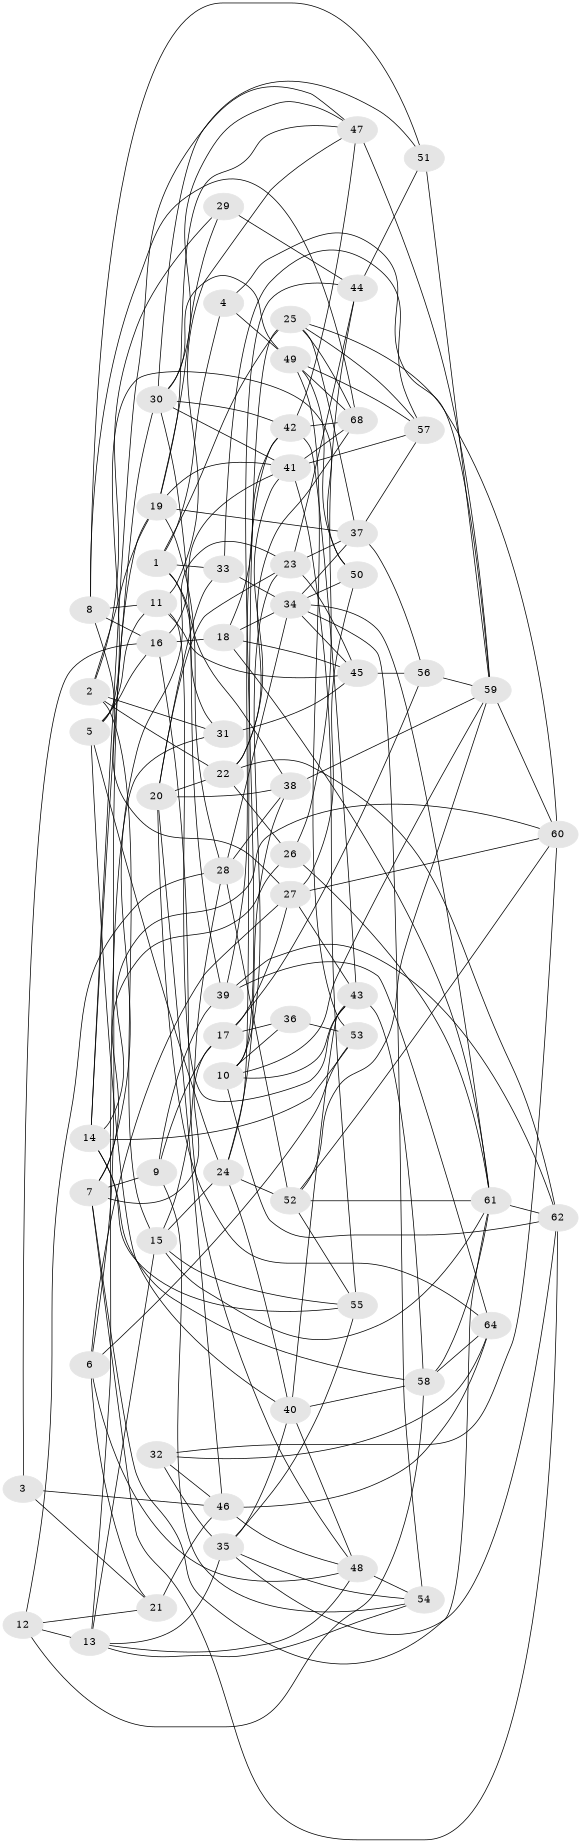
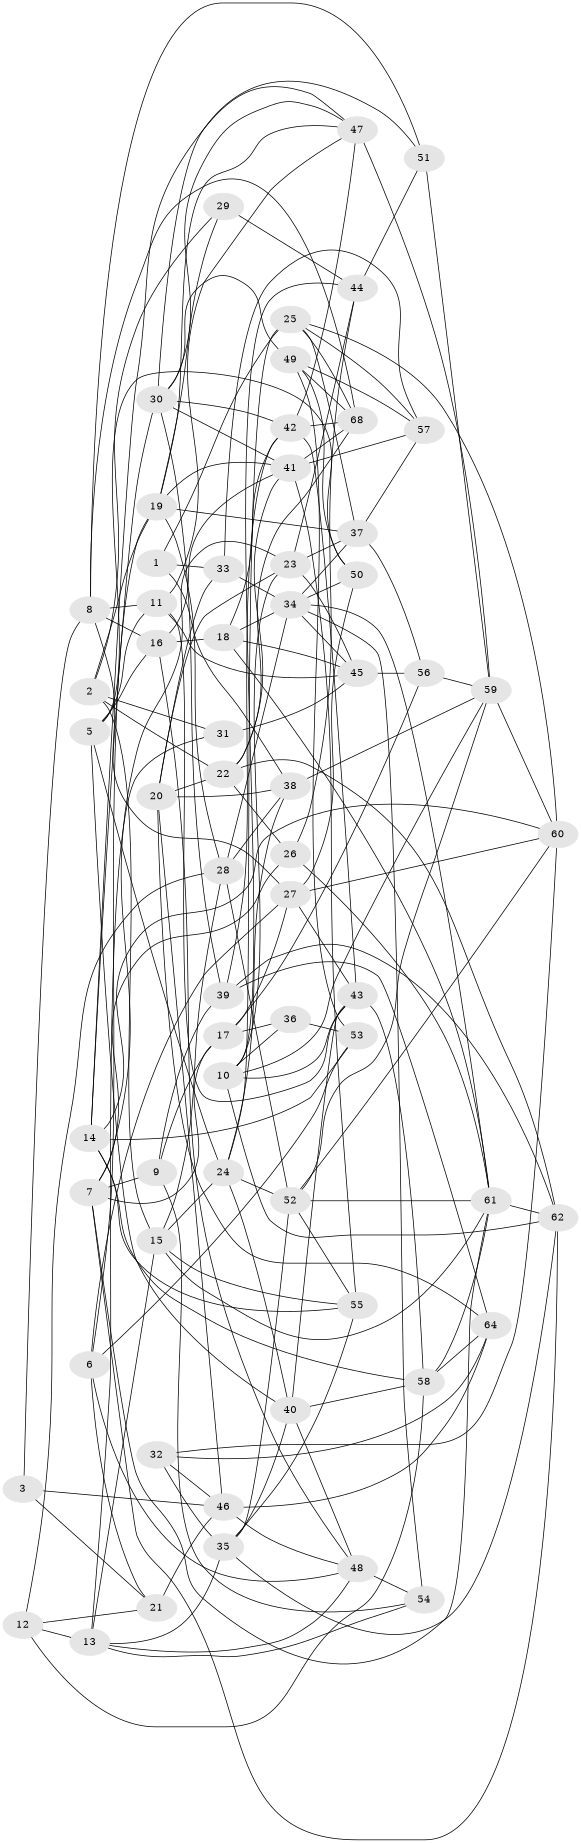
(224, 303) -> none
(191, 648) -> none
(28, 1035) -> (38, 1047)
(320, 1584) -> (270, 1377)
